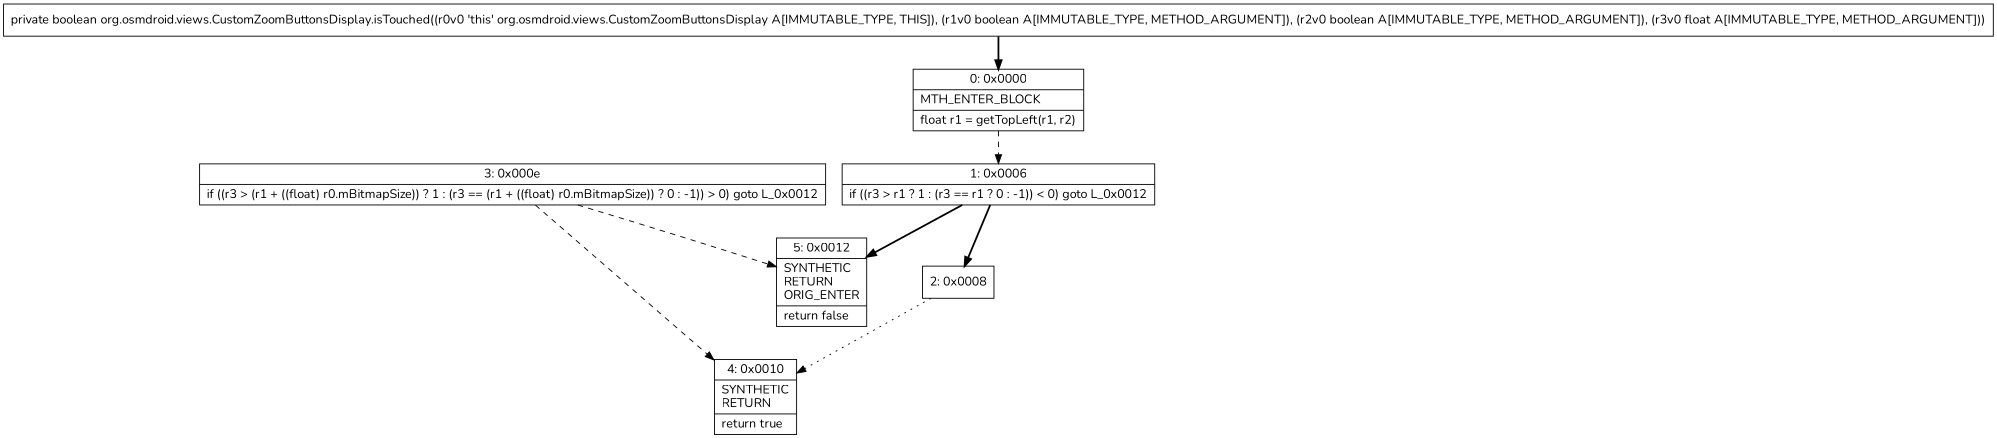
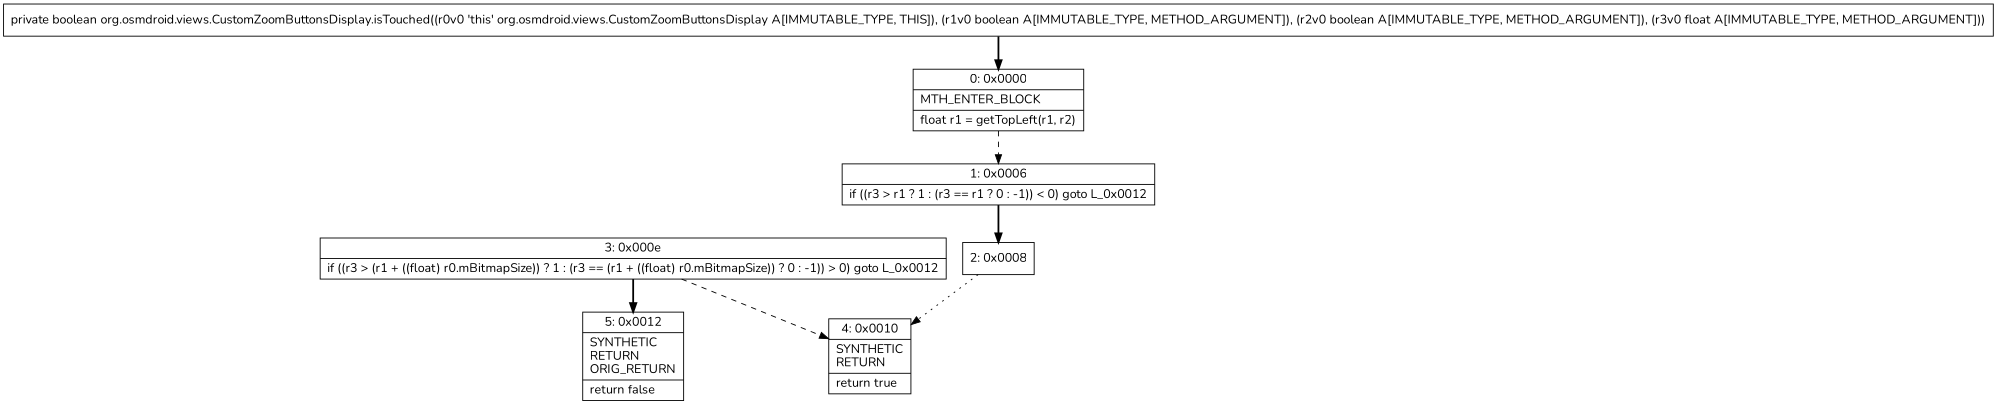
(919, 229) -> none
(673, 234) -> (633, 291)
(822, 295) -> (633, 369)
